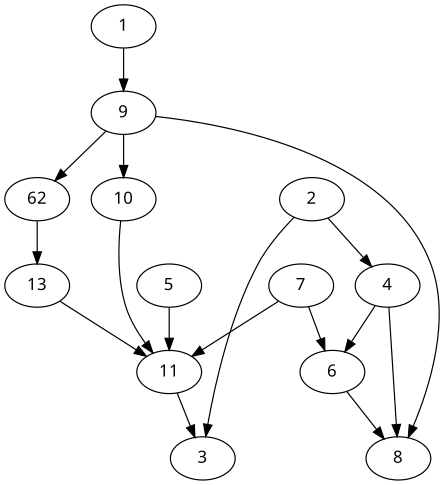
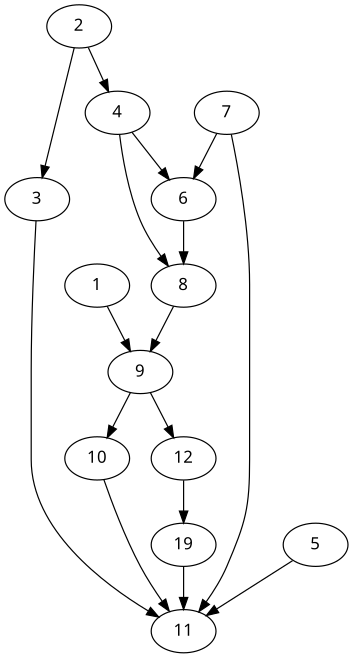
(37, 199) -> (184, 458)
(384, 200) -> (165, 323)
(37, 286) -> (184, 545)
(184, 410) -> (31, 440)
